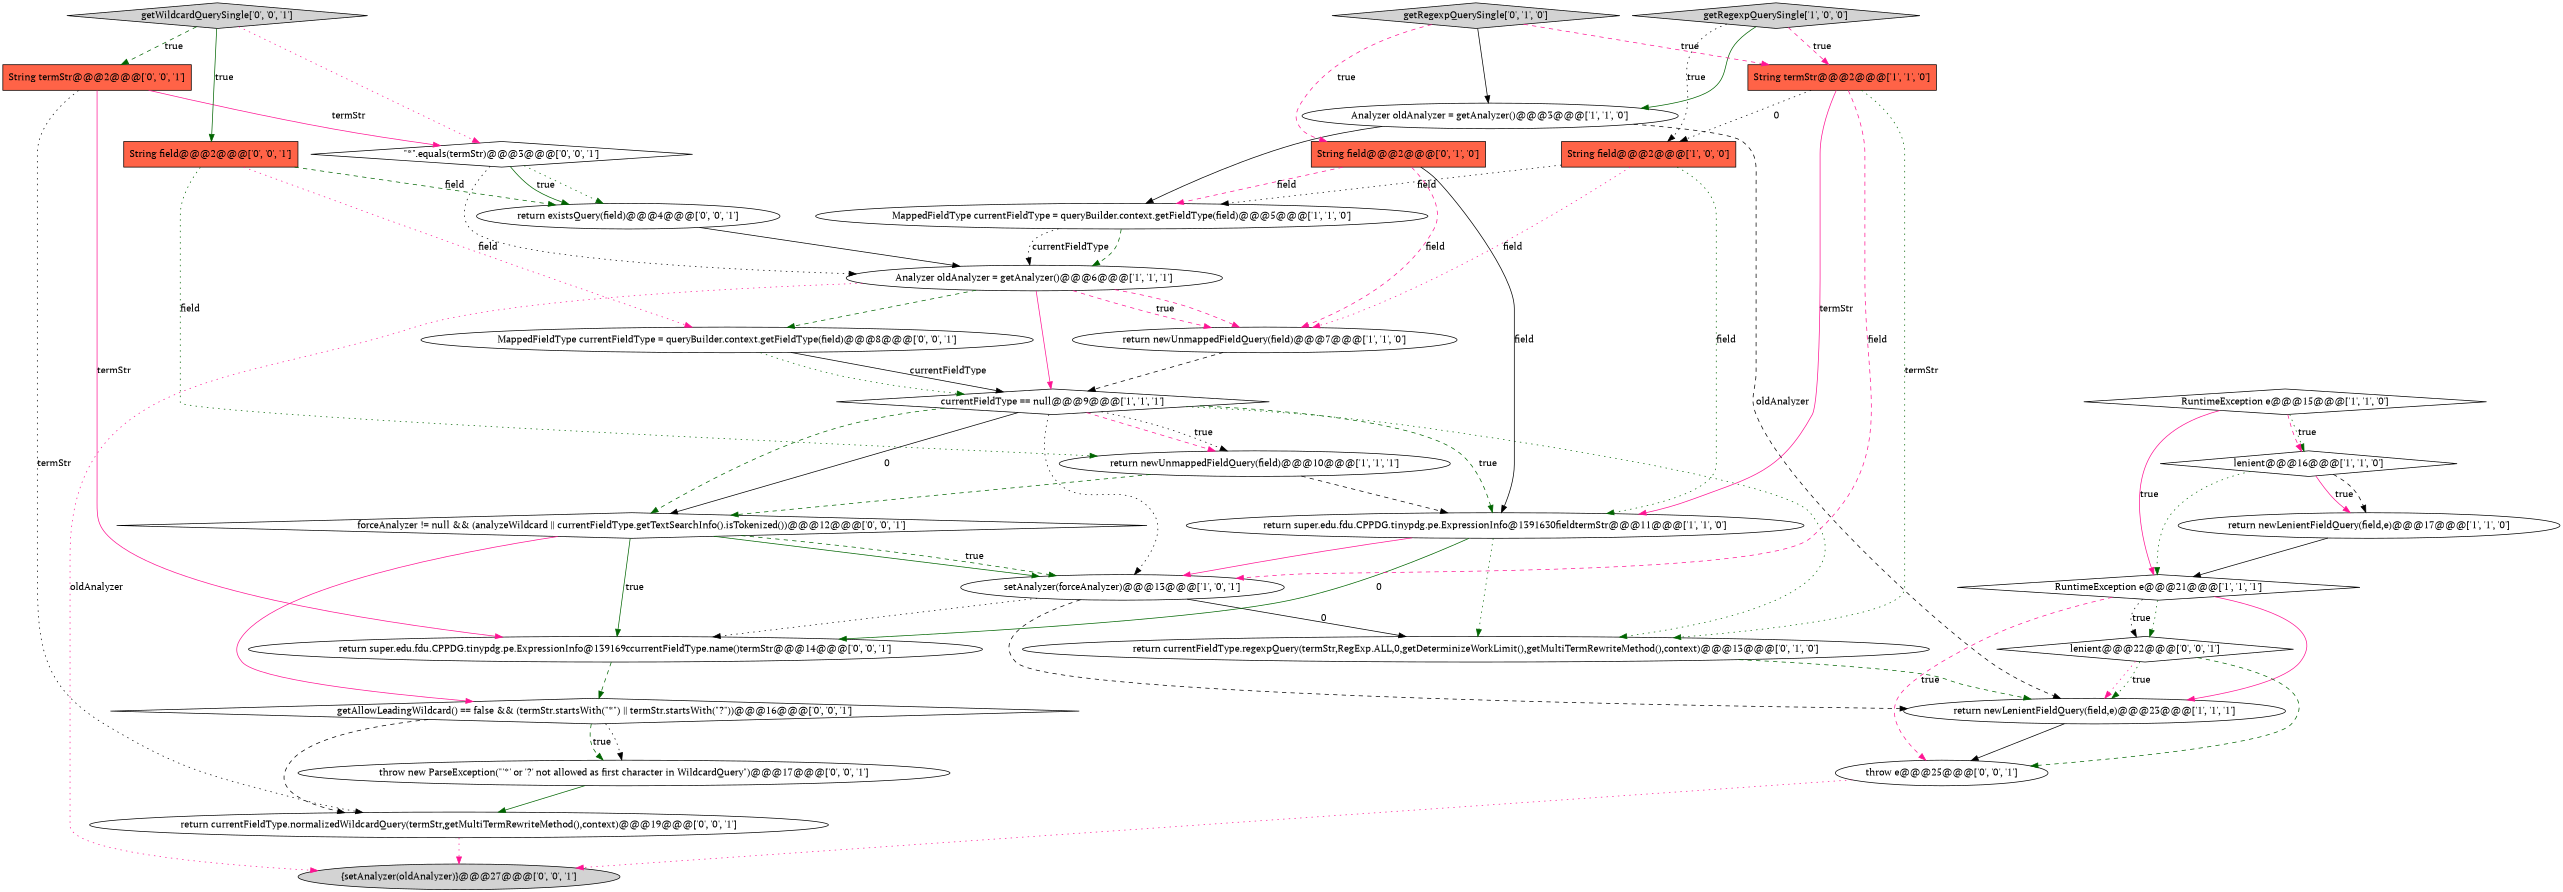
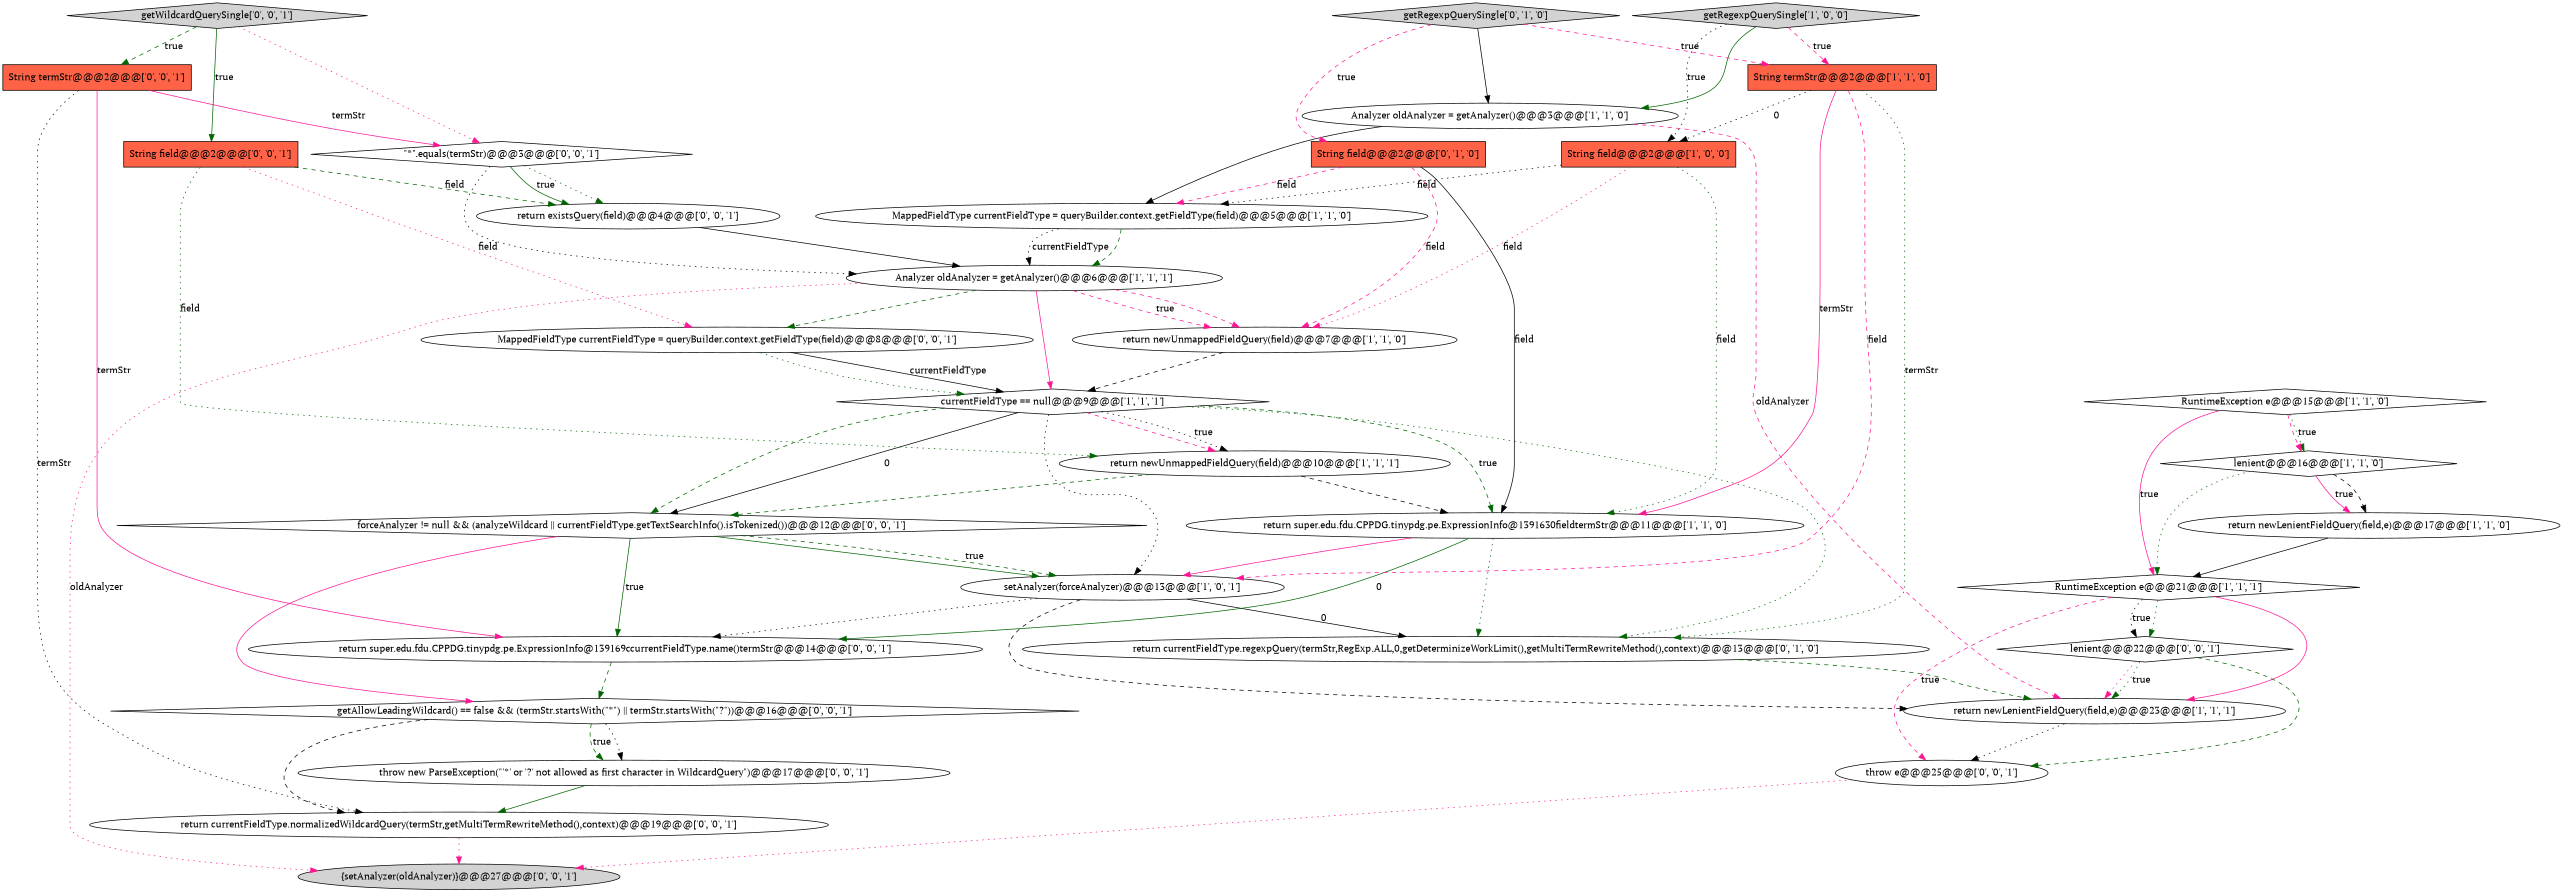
(1762, 426) -> (1762, 426)
(2021, 741) -> (2021, 741)
